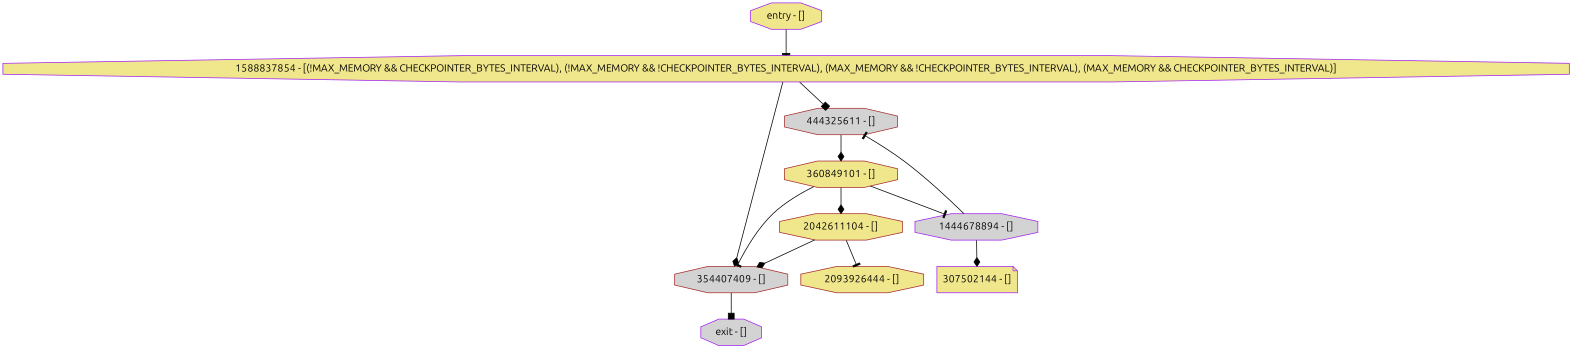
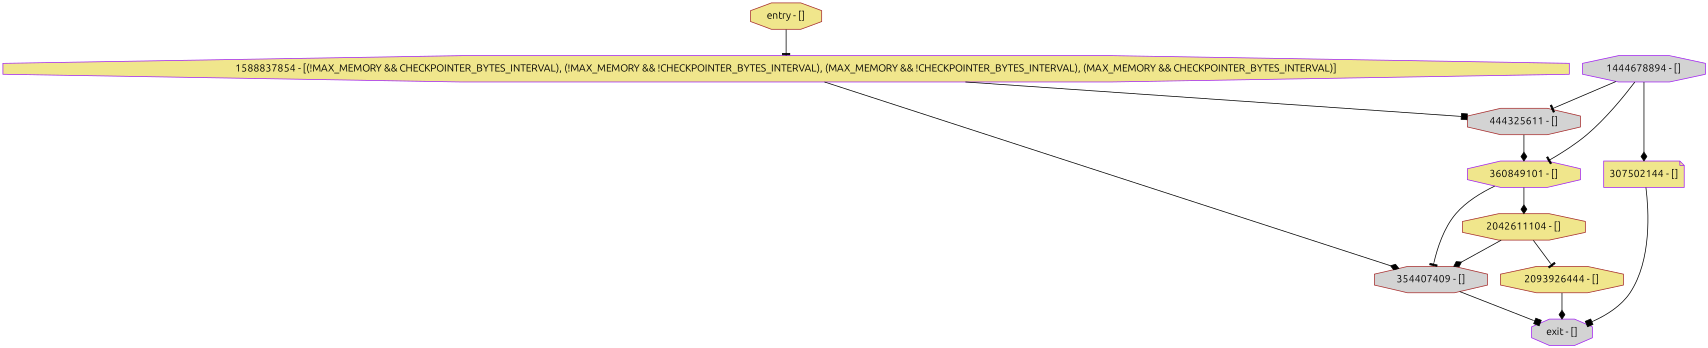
(786, 16) -> (786, 16)
(841, 174) -> (1524, 174)
(907, 200) -> (1597, 125)
none -> (1642, 265)
none -> (1562, 302)
